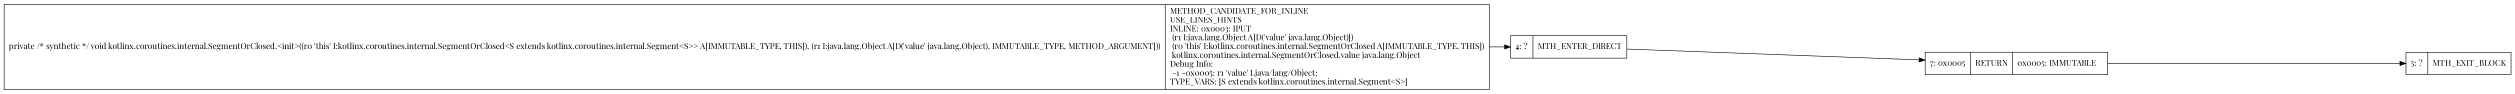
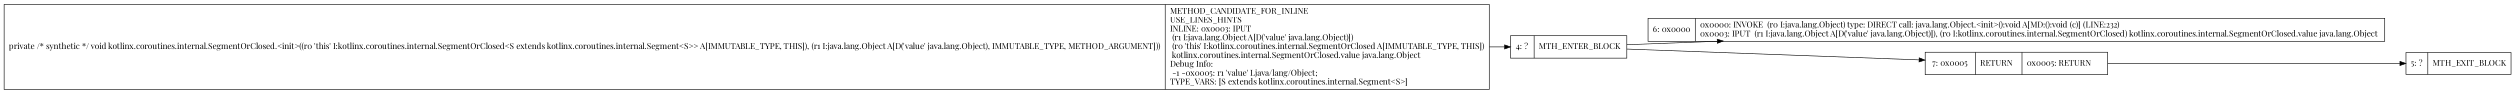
none -> (2016, 30)
(1580, 47) -> (1580, 47)
(2060, 63) -> (2062, 63)
